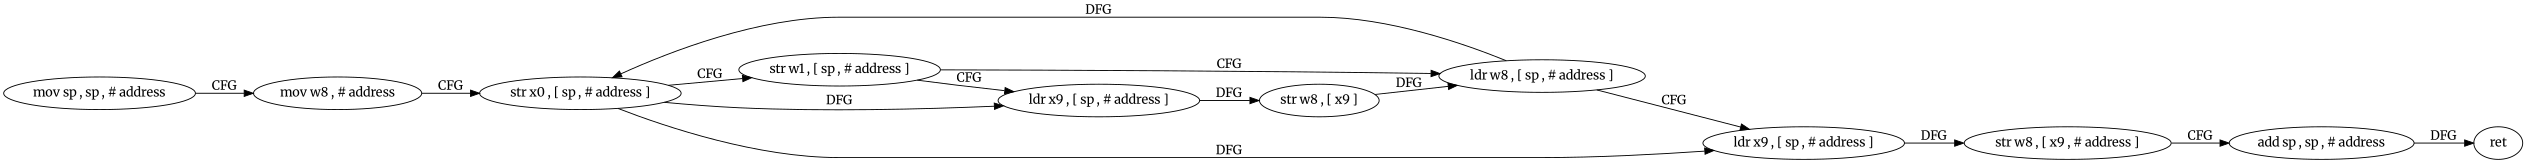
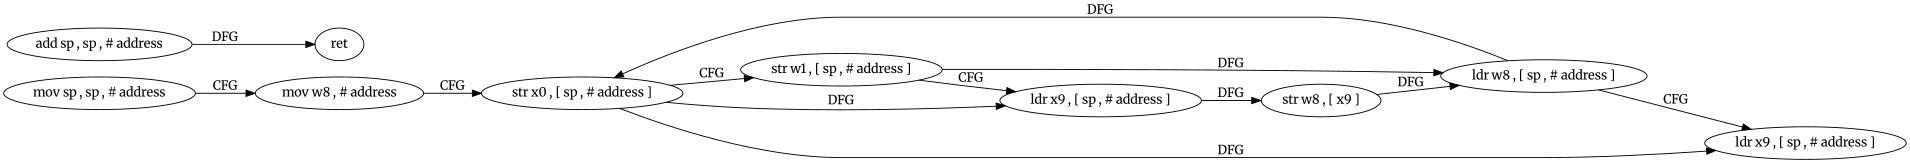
(1229, 65) -> (1231, 64)
(2068, 143) -> none
